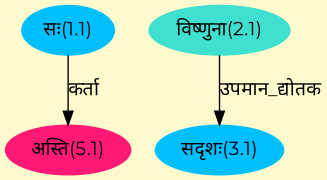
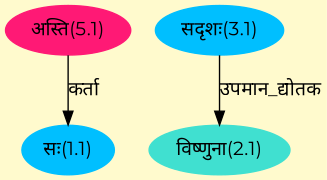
(68, 83) -> (68, 83)
(220, 83) -> (220, 83)
